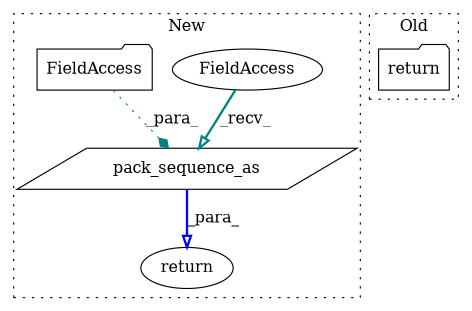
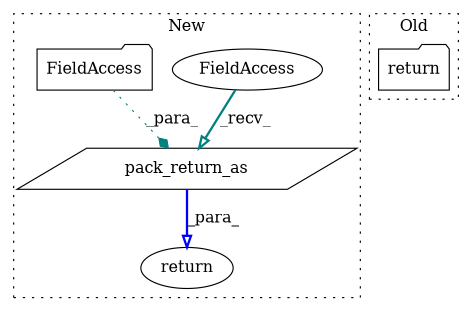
(187, 169) -> (187, 169)
